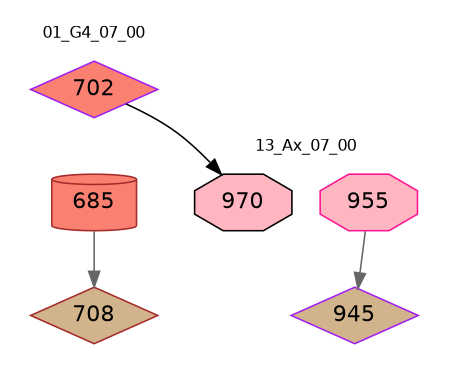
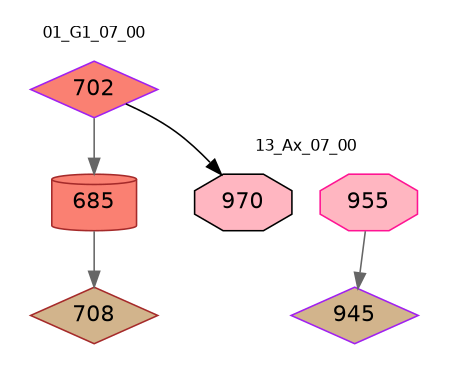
(94, 34) -> (94, 34)
none -> (94, 138)
